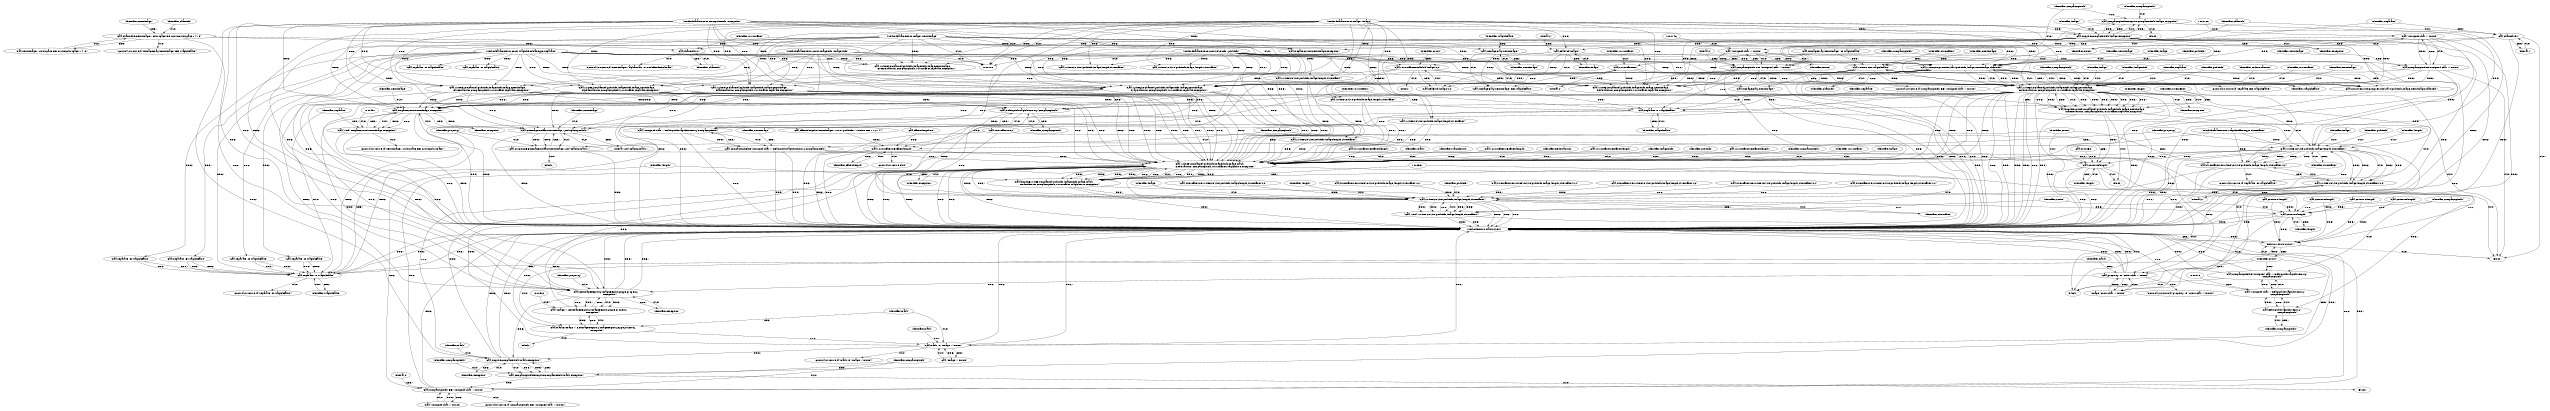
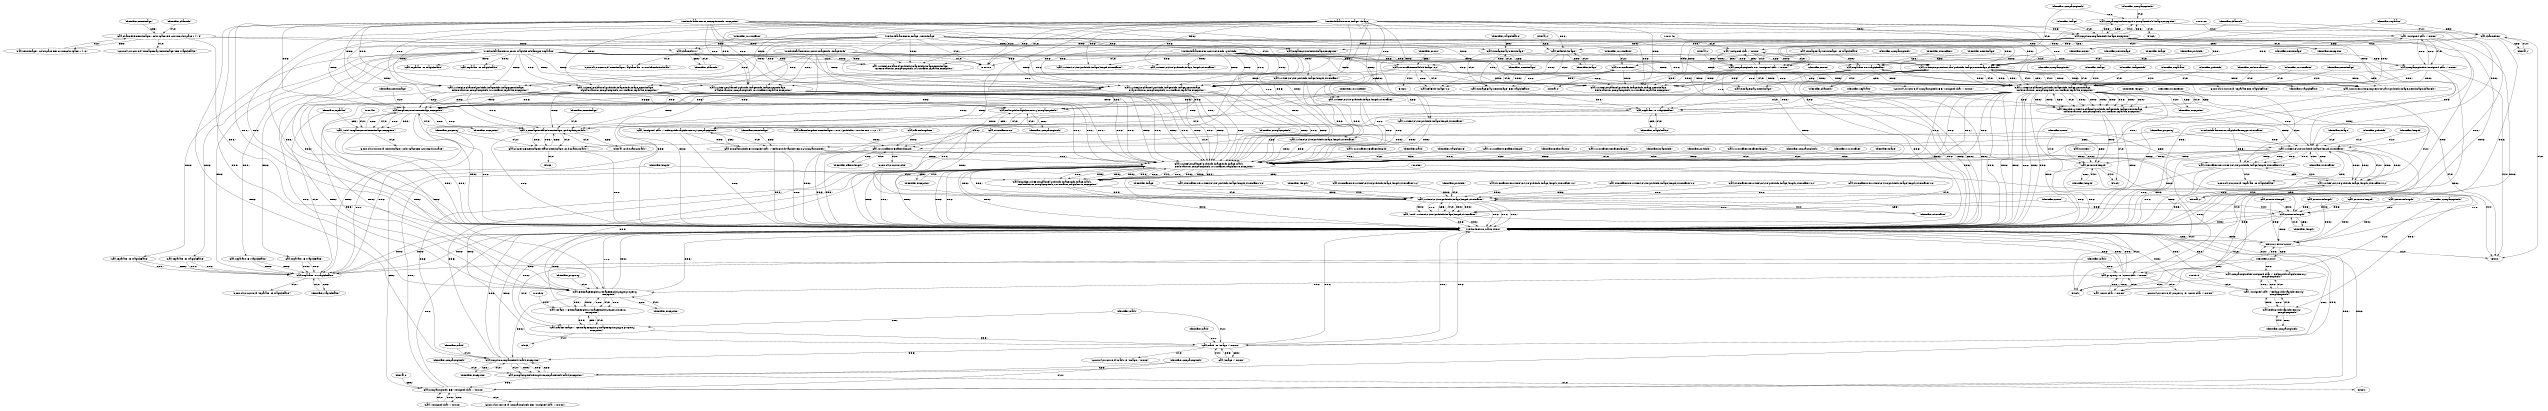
(1870, 67) -> (1865, 67)
(2108, 293) -> (2109, 293)
